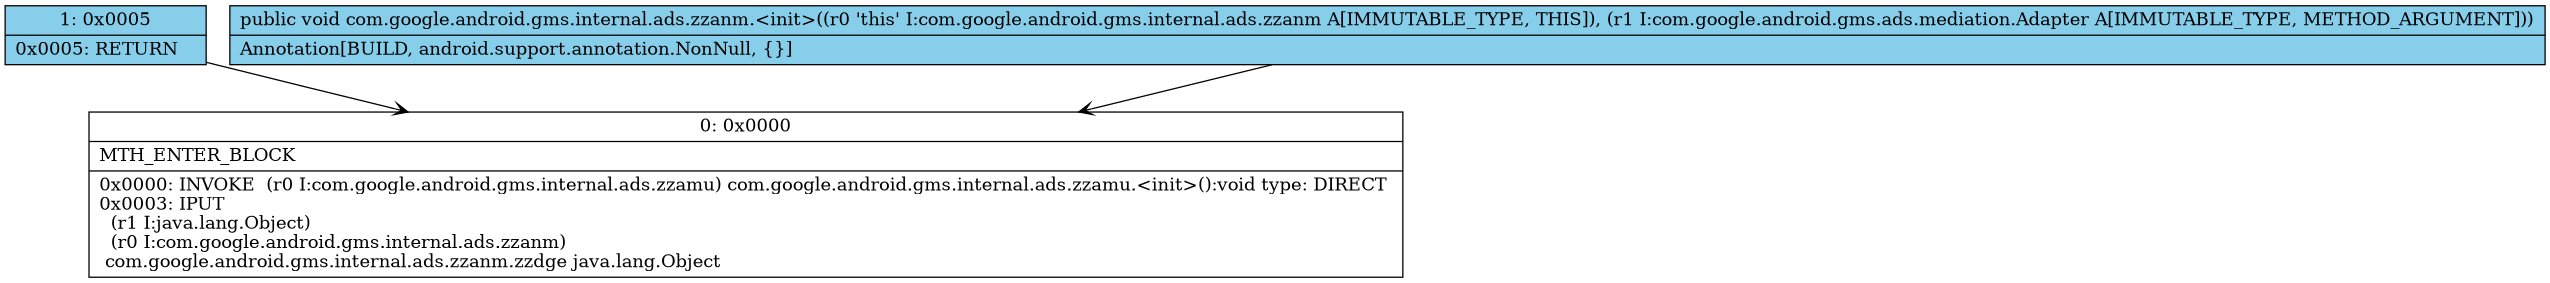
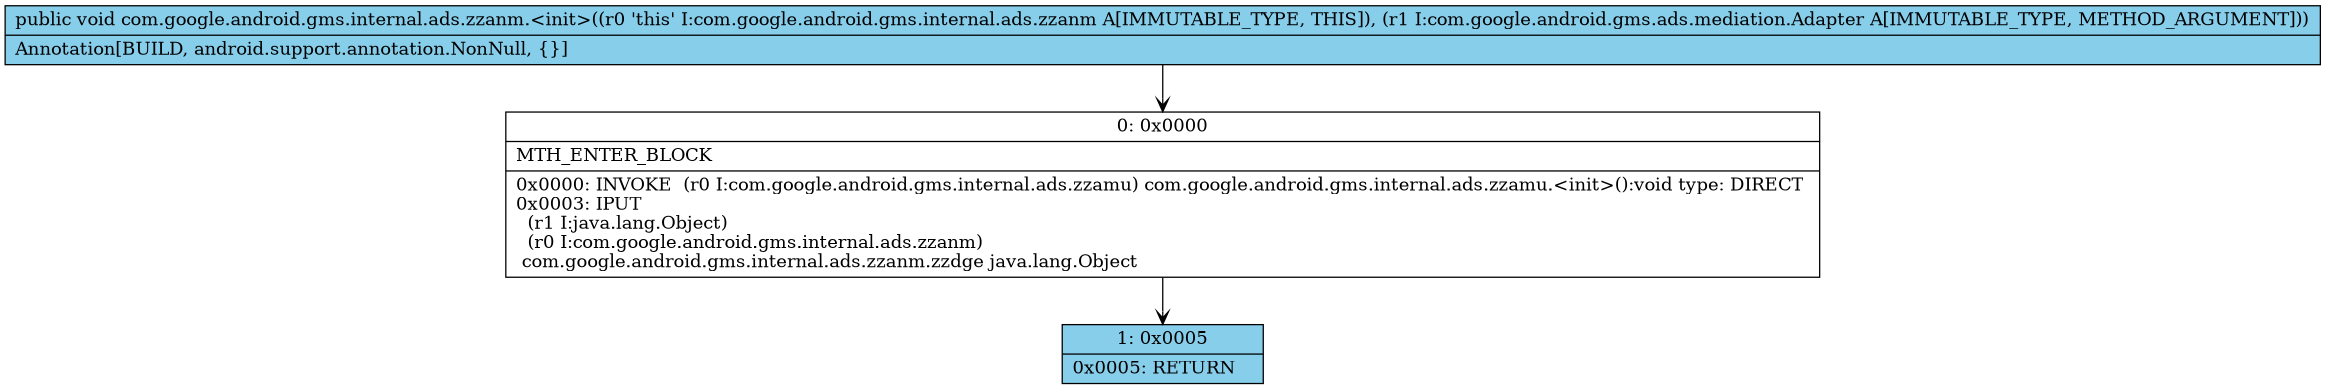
(301, 86) -> (1163, 294)
